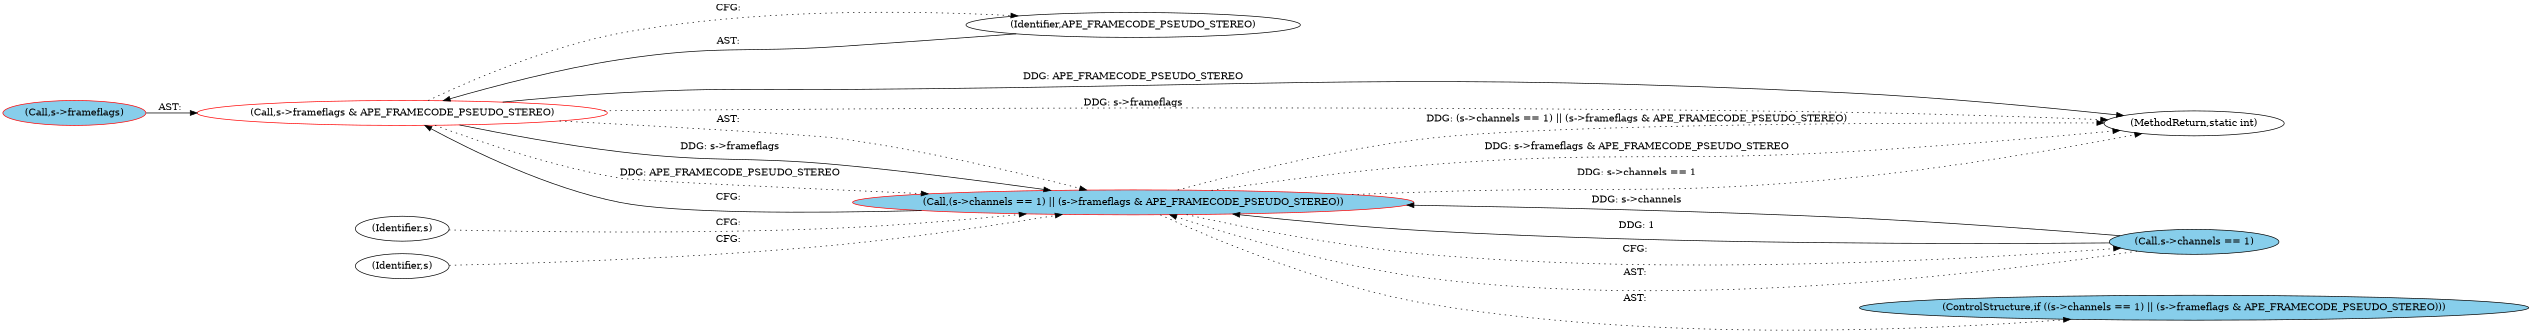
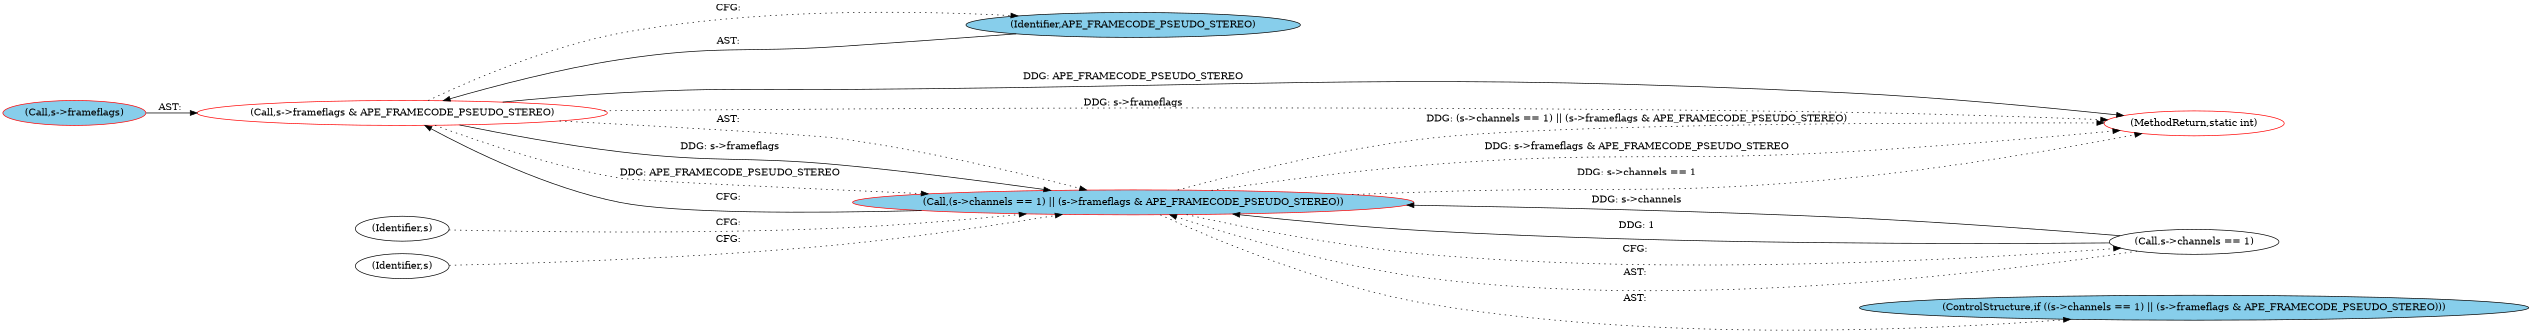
(1133, 25) -> (1133, 25)
(2194, 123) -> (2194, 123)
(2194, 242) -> (2194, 242)
